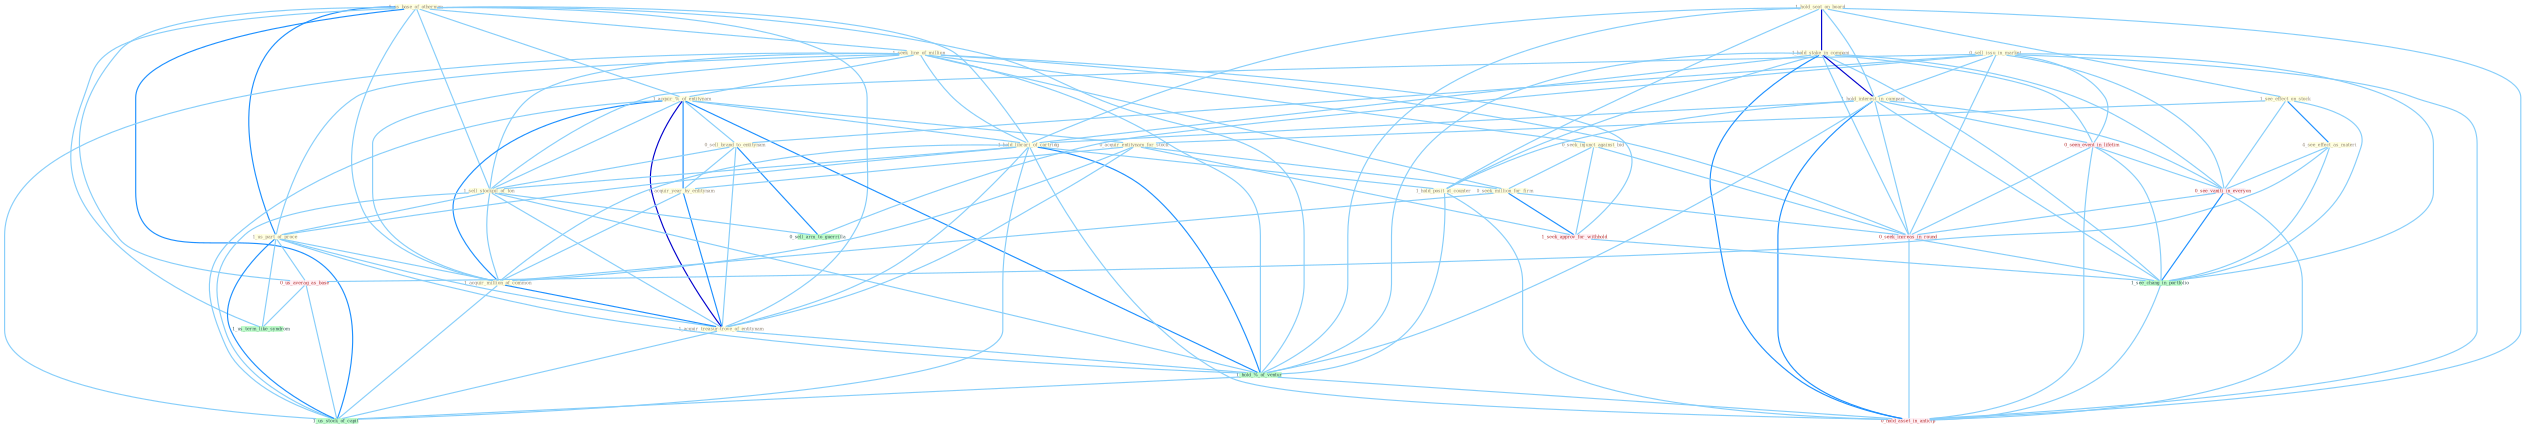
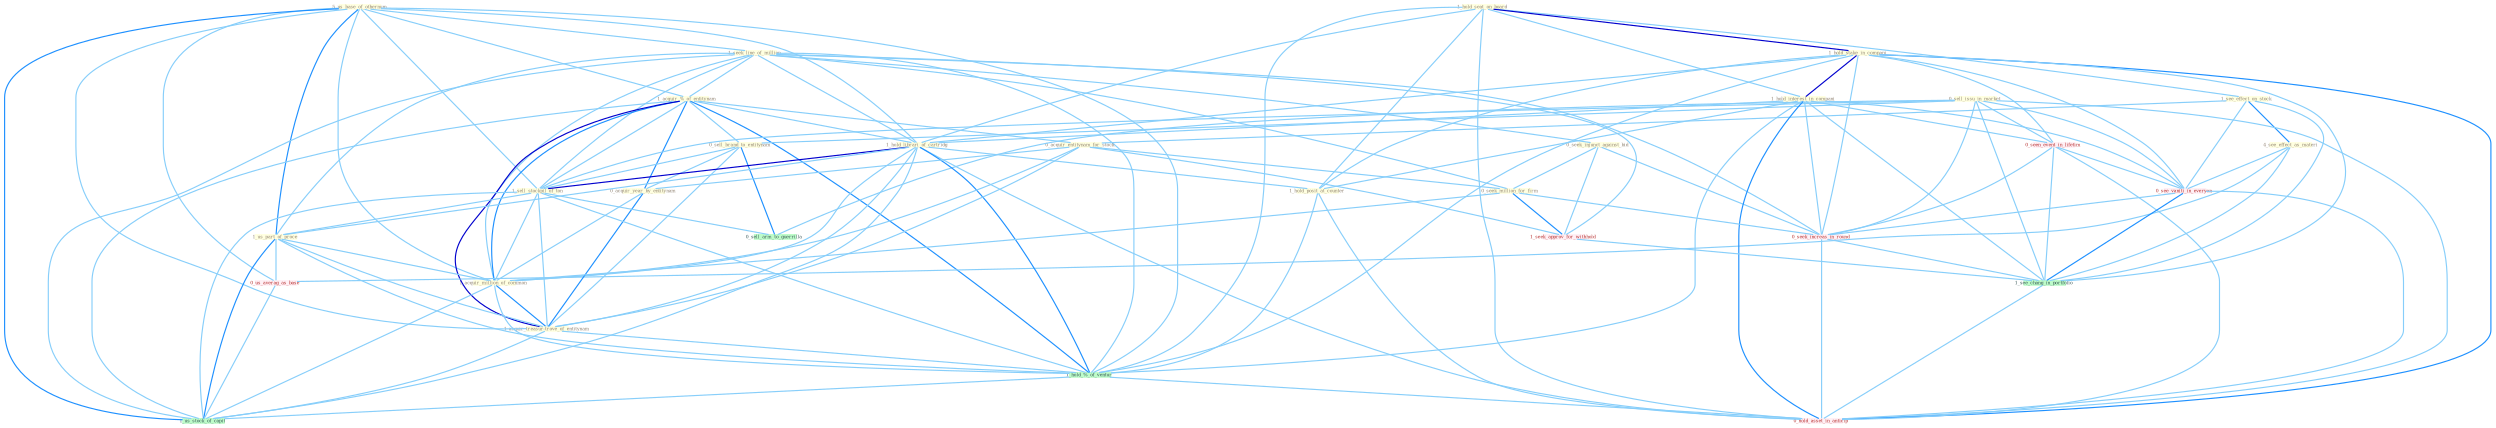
(1935, 76) -> none
(632, 178) -> (728, 168)
(262, 329) -> none
none -> (766, 363)
